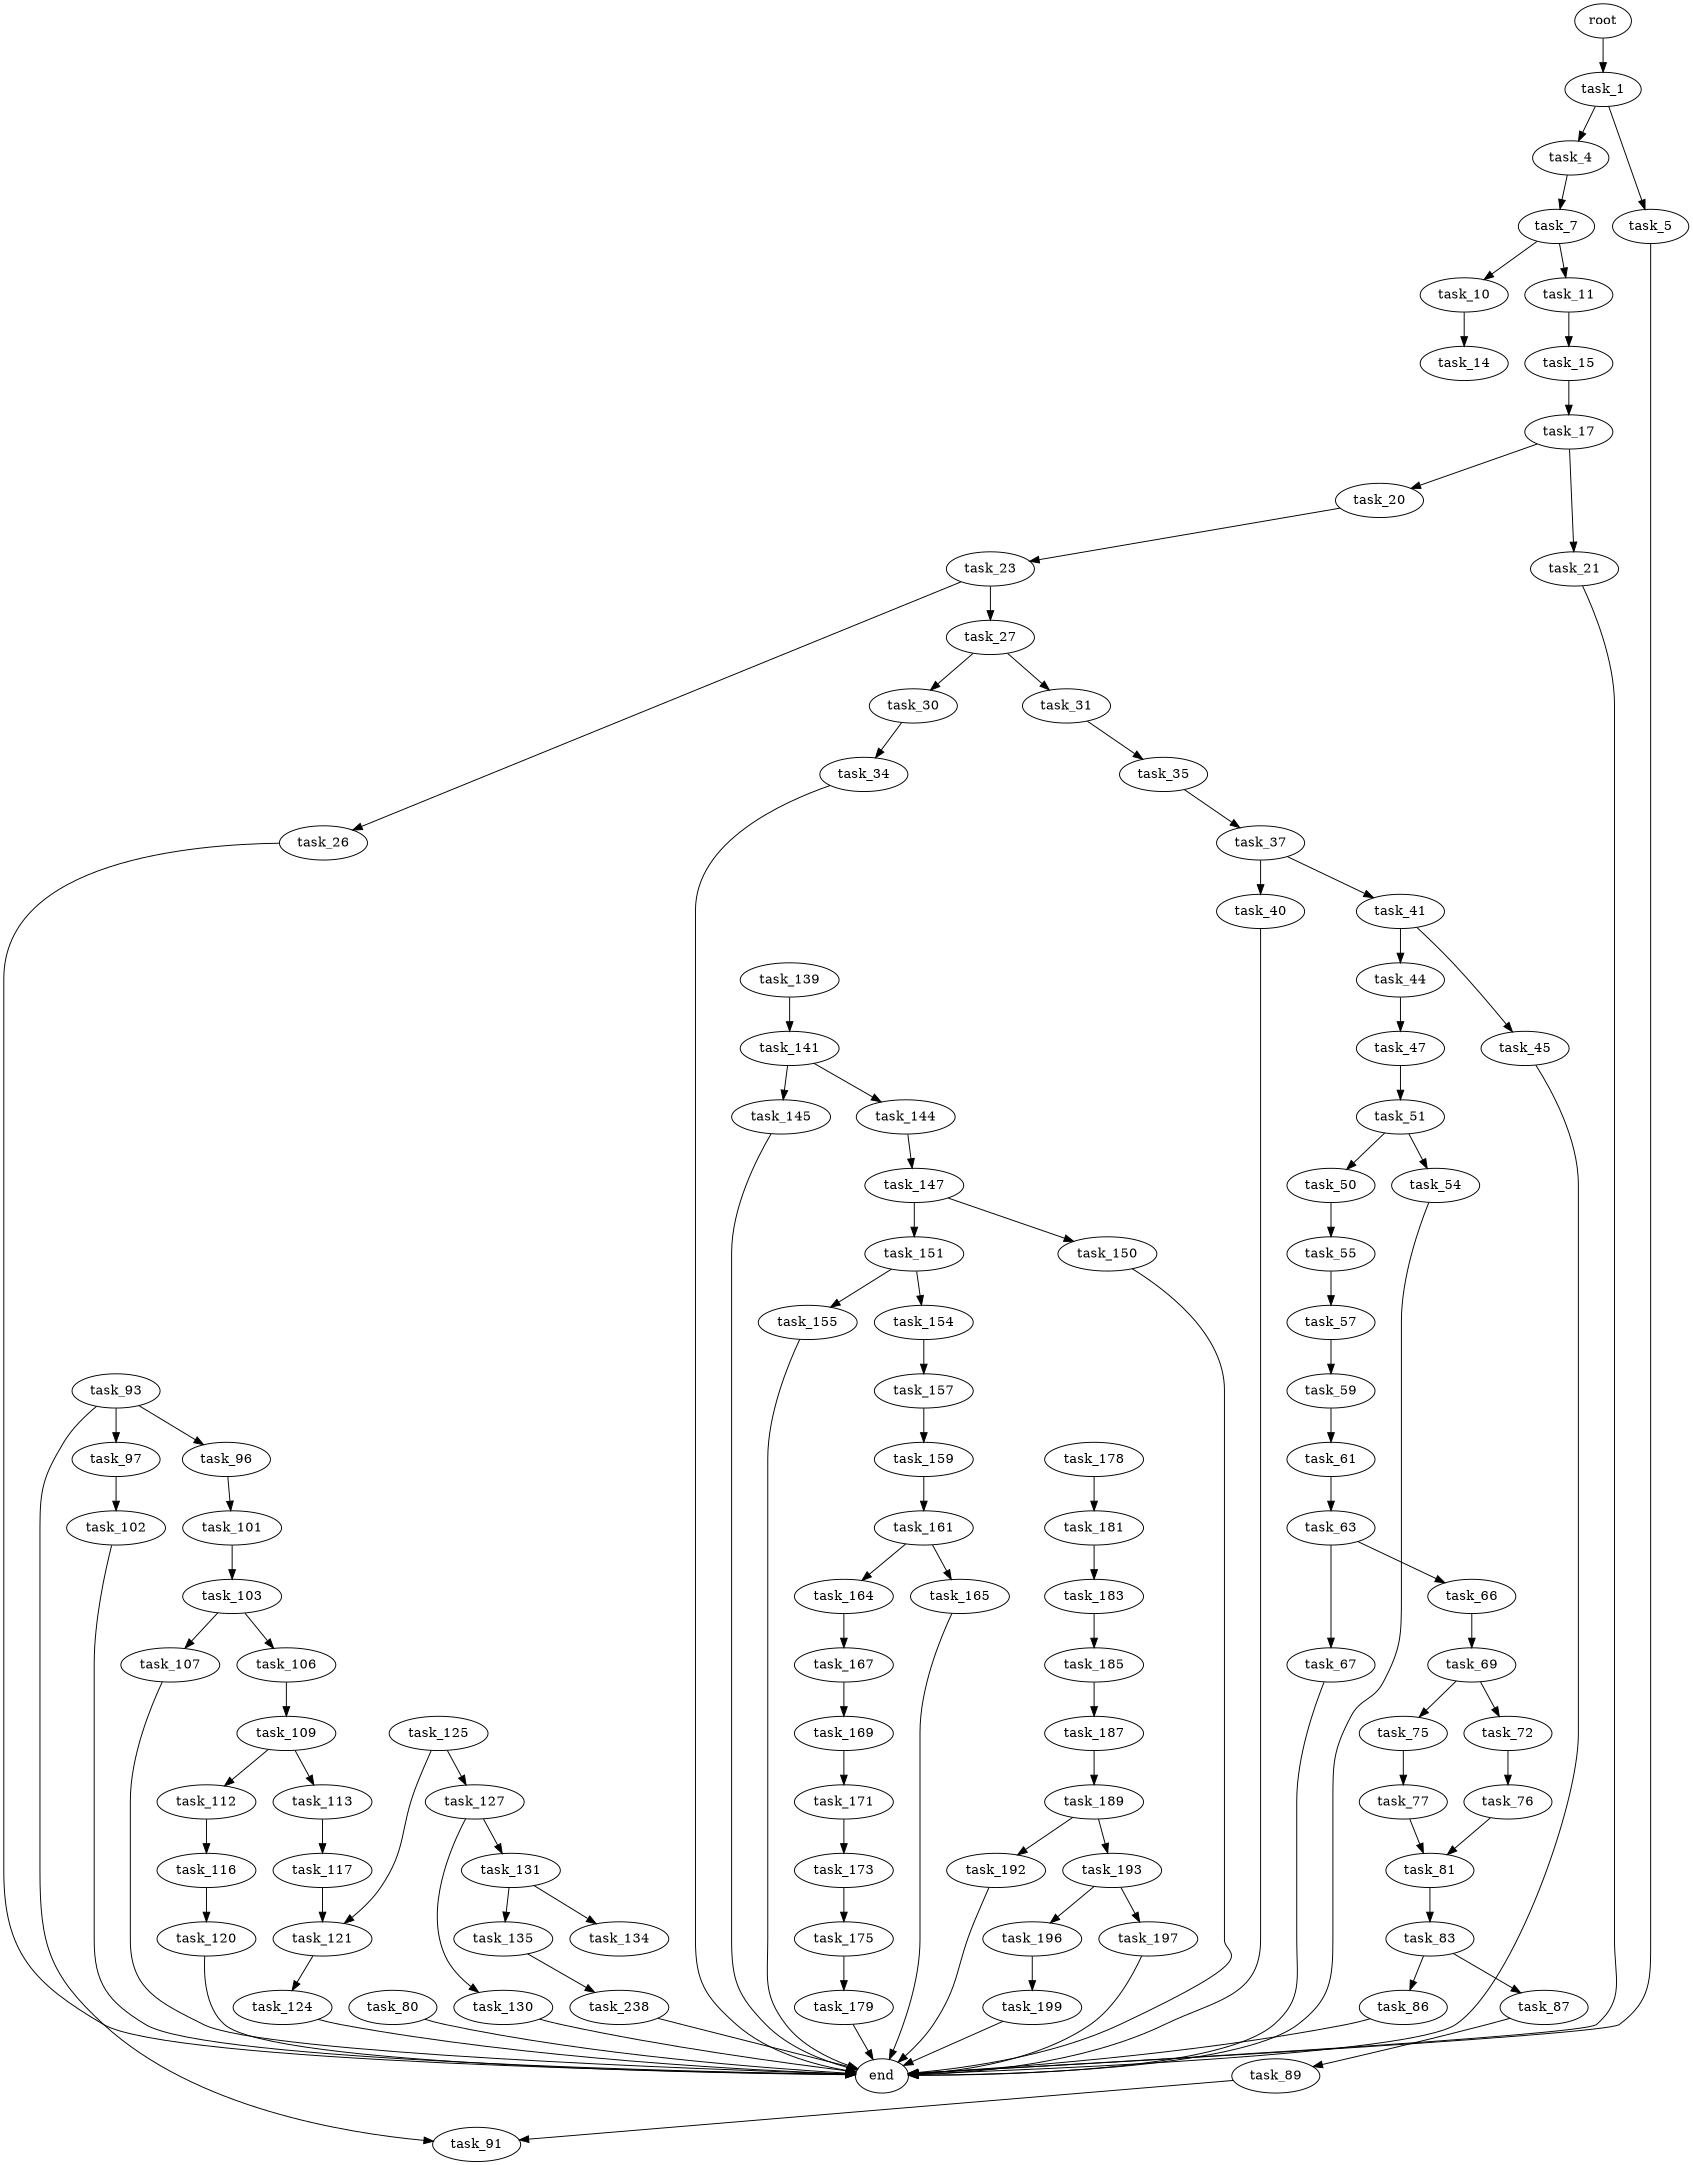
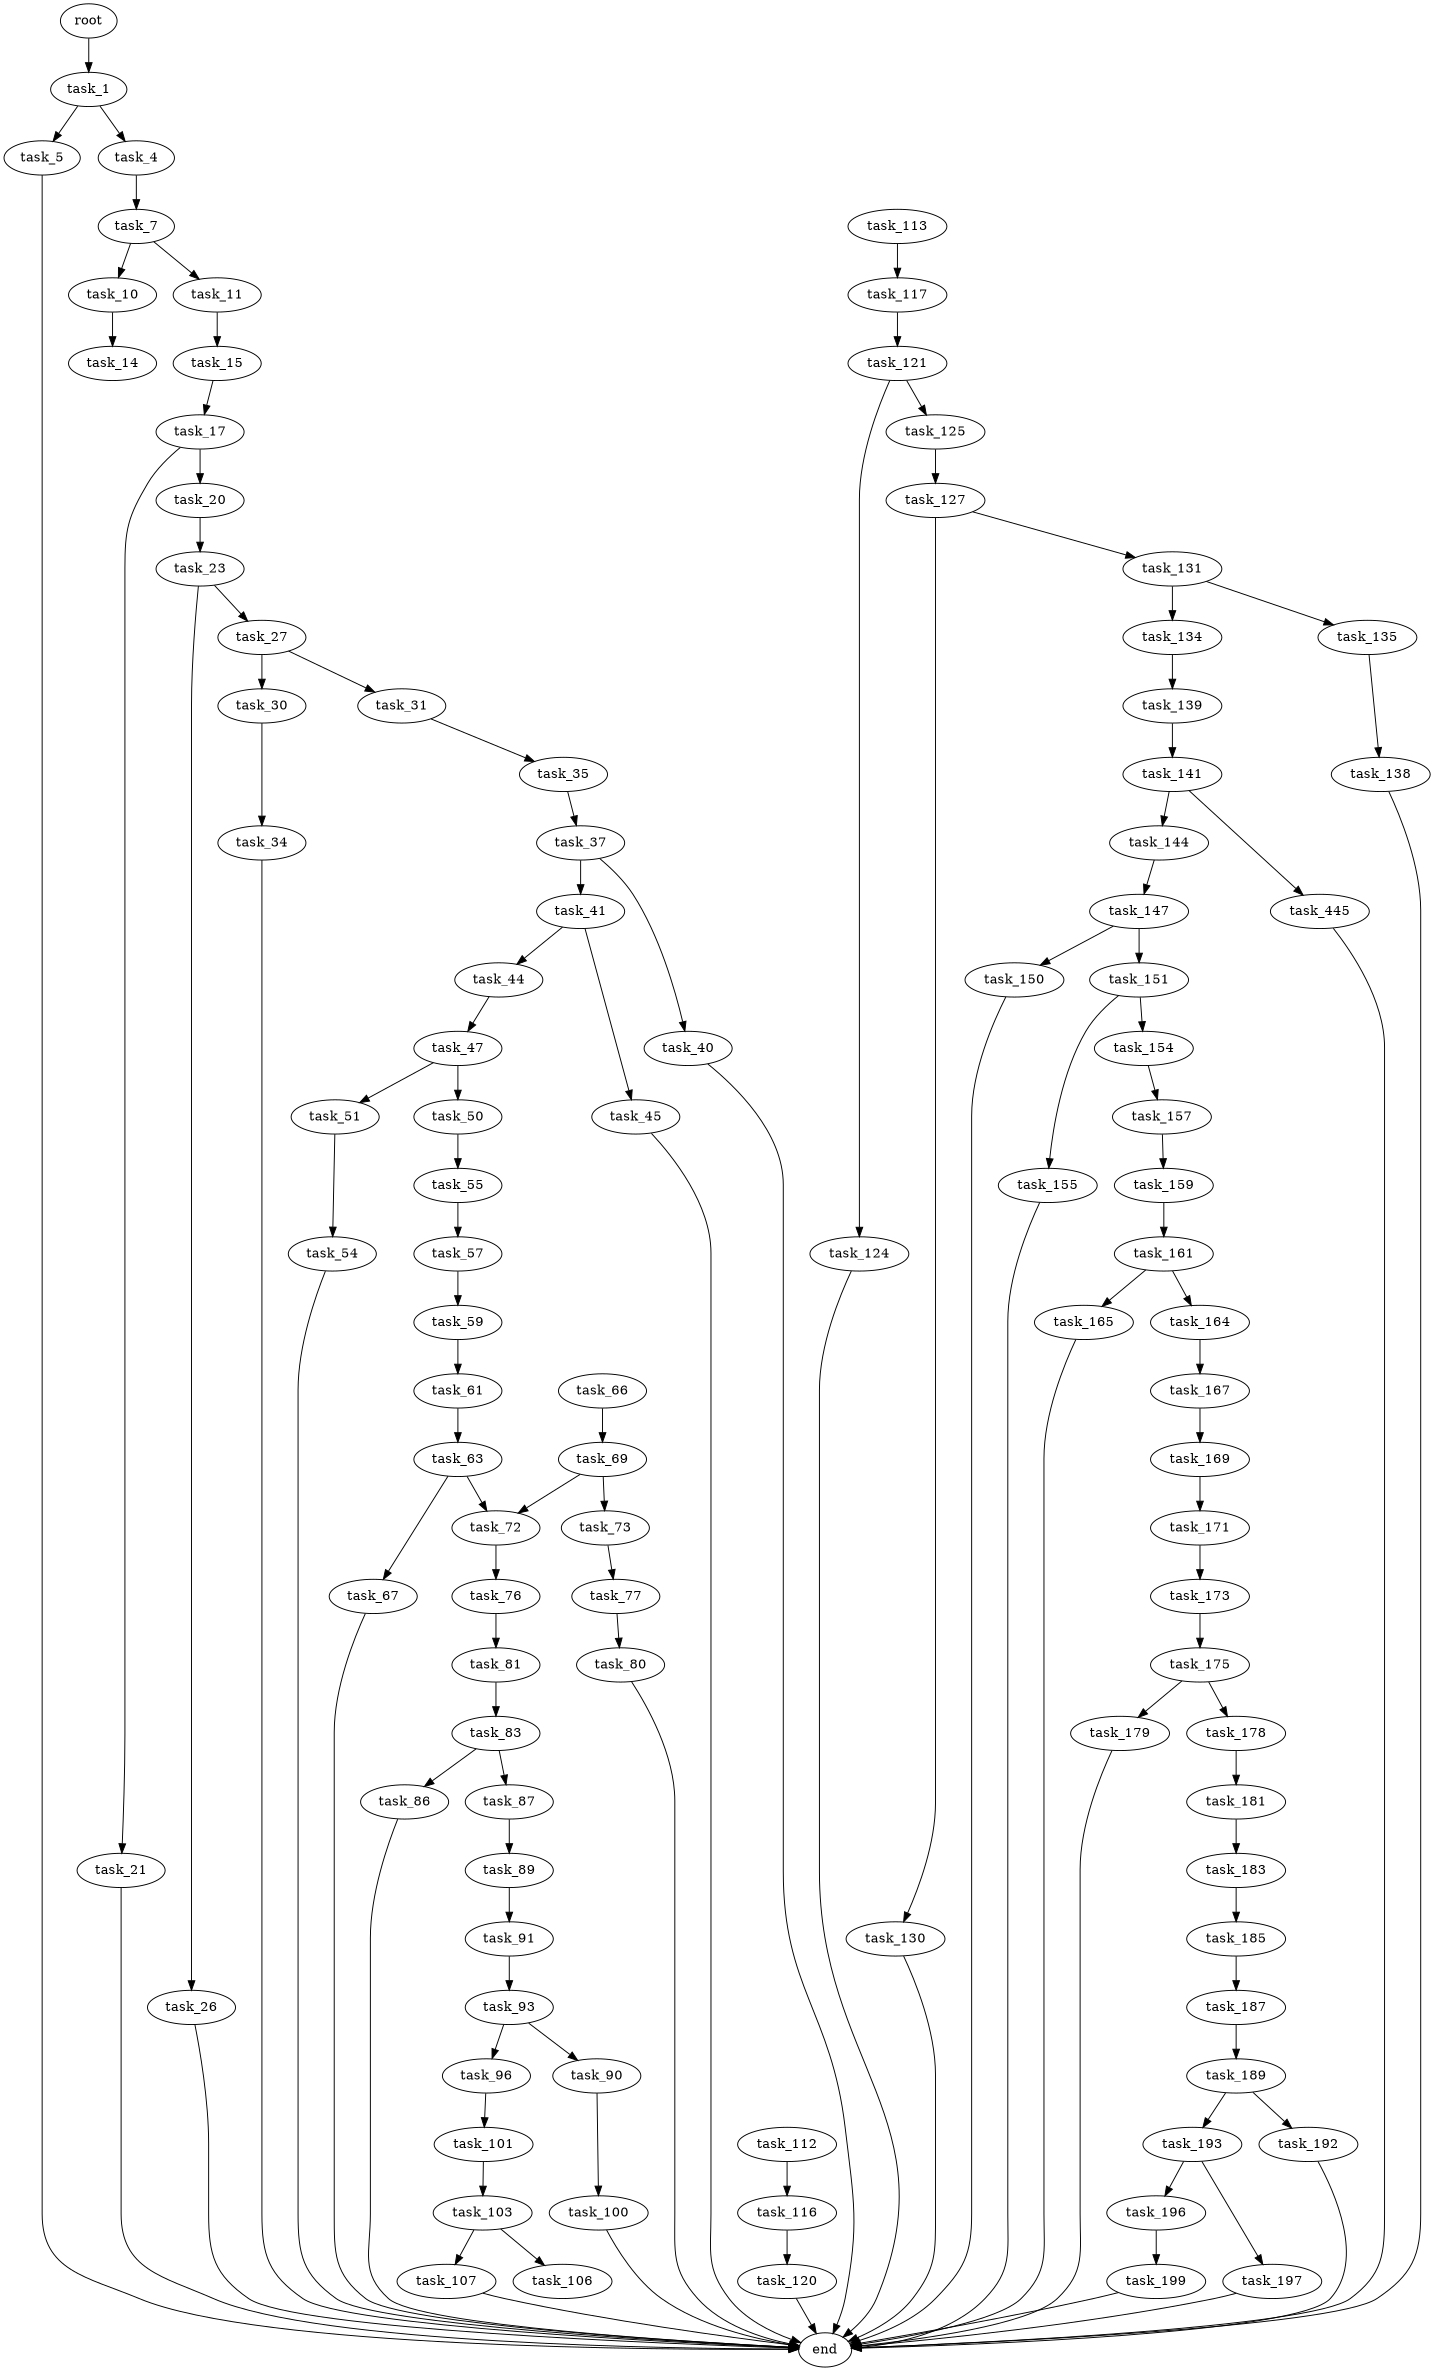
none -> (1172, 667)
(781, 1117) -> (1320, 911)
(1369, 1148) -> (458, 1078)
(116, 1459) -> (597, 2076)
(116, 1528) -> (599, 2213)
(1395, 1559) -> (475, 1490)
none -> (1216, 1695)
(286, 1733) -> none
(1403, 1733) -> (605, 1528)
(1415, 1832) -> (618, 1626)
(402, 1840) -> (914, 394)
(40, 1890) -> (509, 1969)
(619, 2007) -> (1381, 774)
